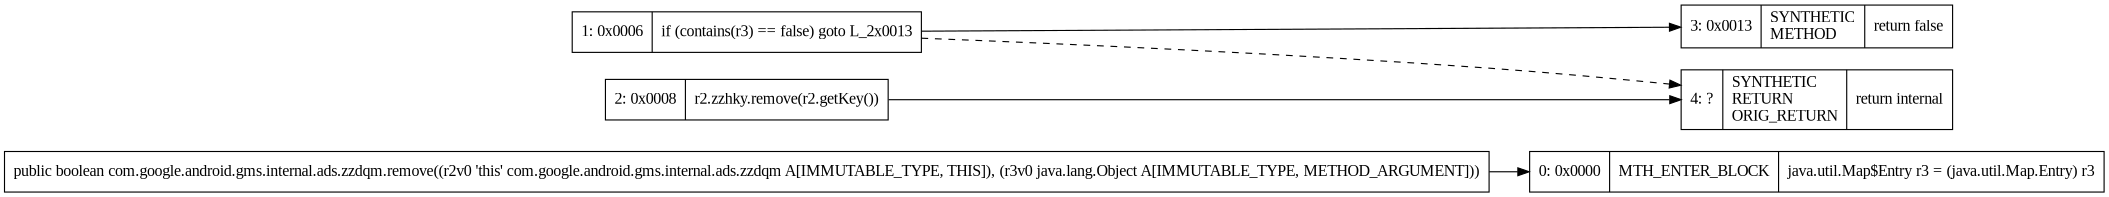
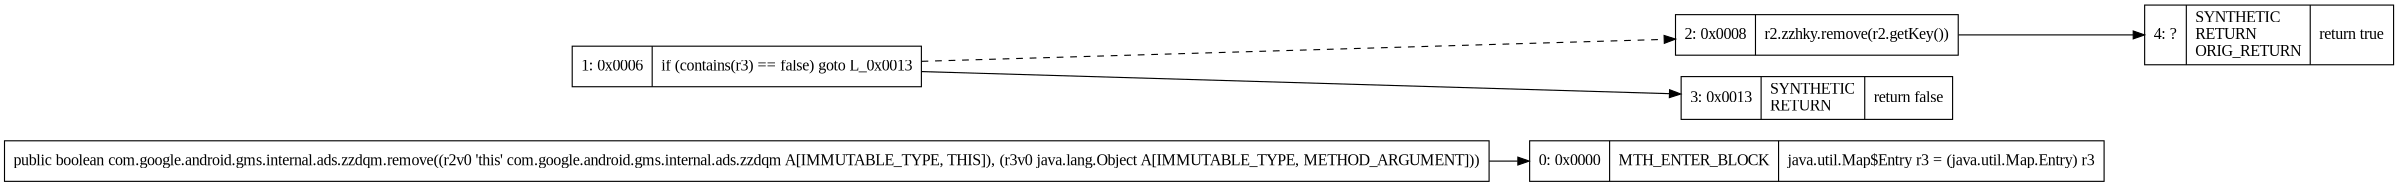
(787, 32) -> (787, 66)
(1803, 34) -> (1801, 106)
(1296, 56) -> (1293, 50)
(1900, 99) -> (2352, 34)
